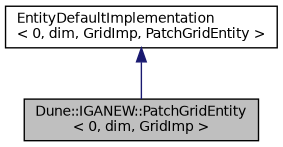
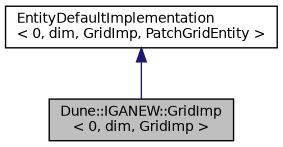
(141, 120) -> (141, 120)
